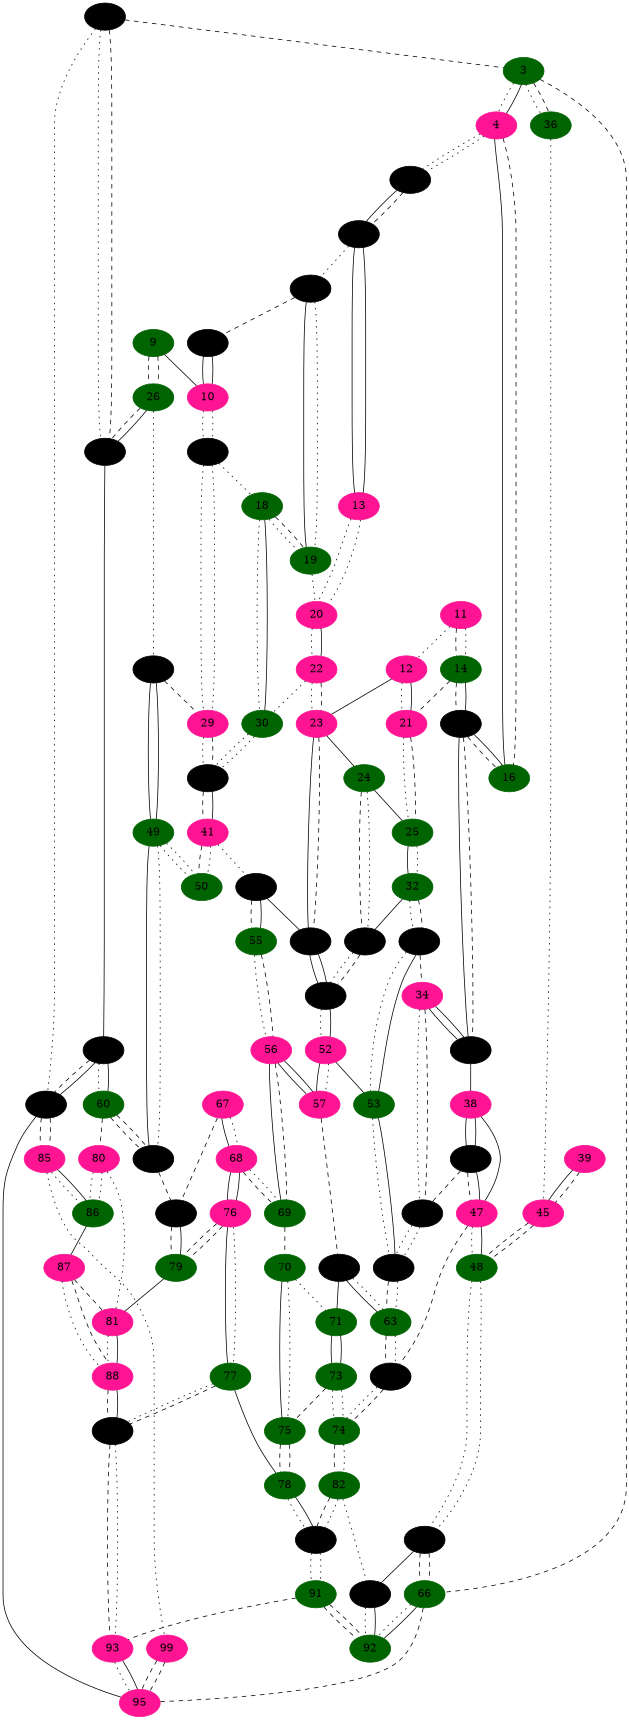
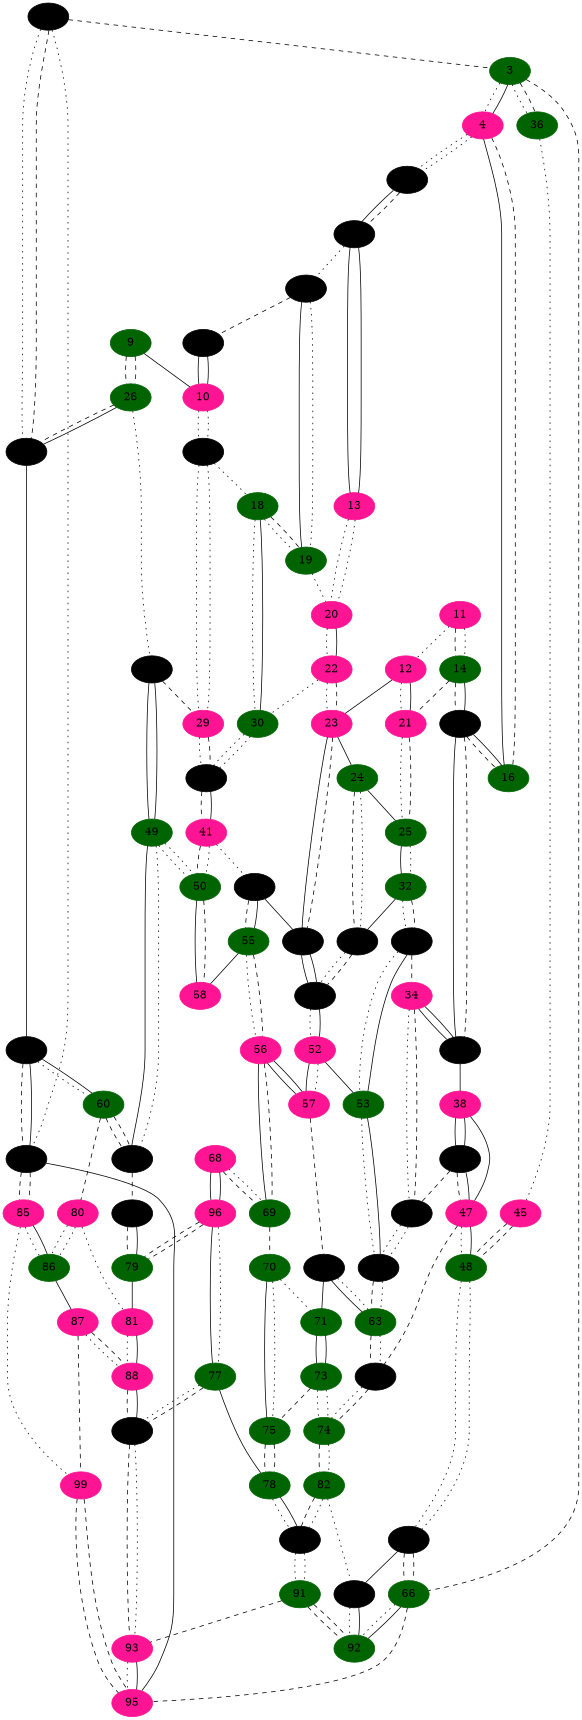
none -> (200, 996)
(223, 1105) -> none
(585, 1159) -> none
(230, 1213) -> (215, 1213)
(88, 1295) -> (79, 1404)
